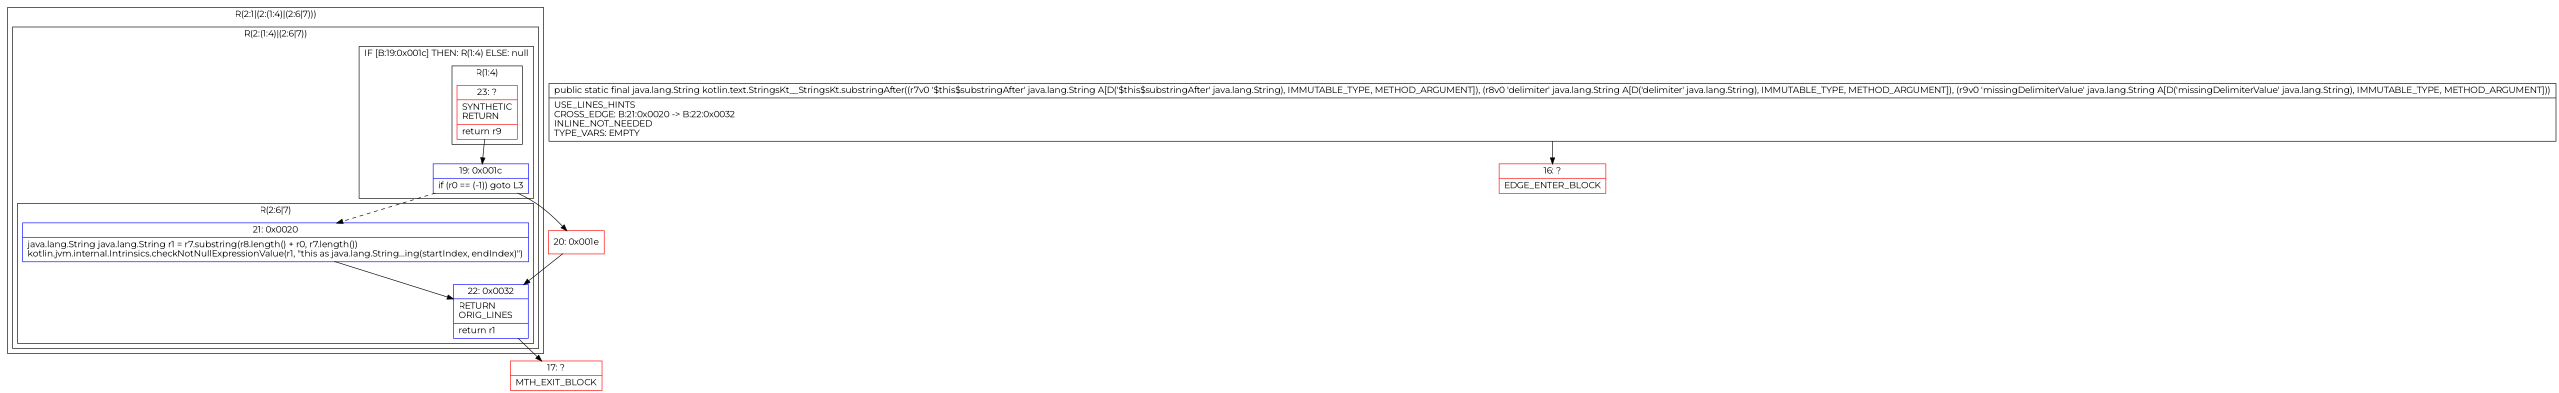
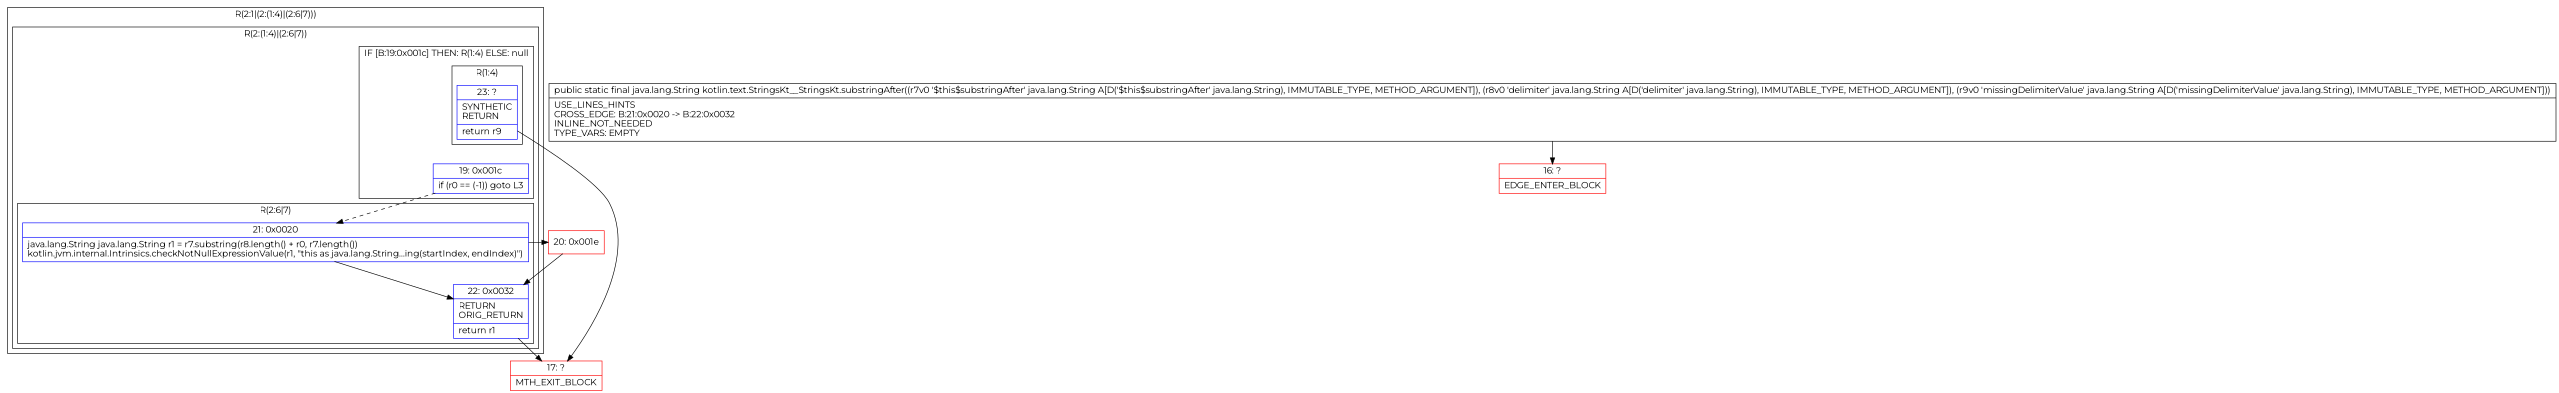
(487, 112) -> (487, 112)
(484, 148) -> (617, 226)
(548, 213) -> (535, 242)
(486, 315) -> (491, 315)
